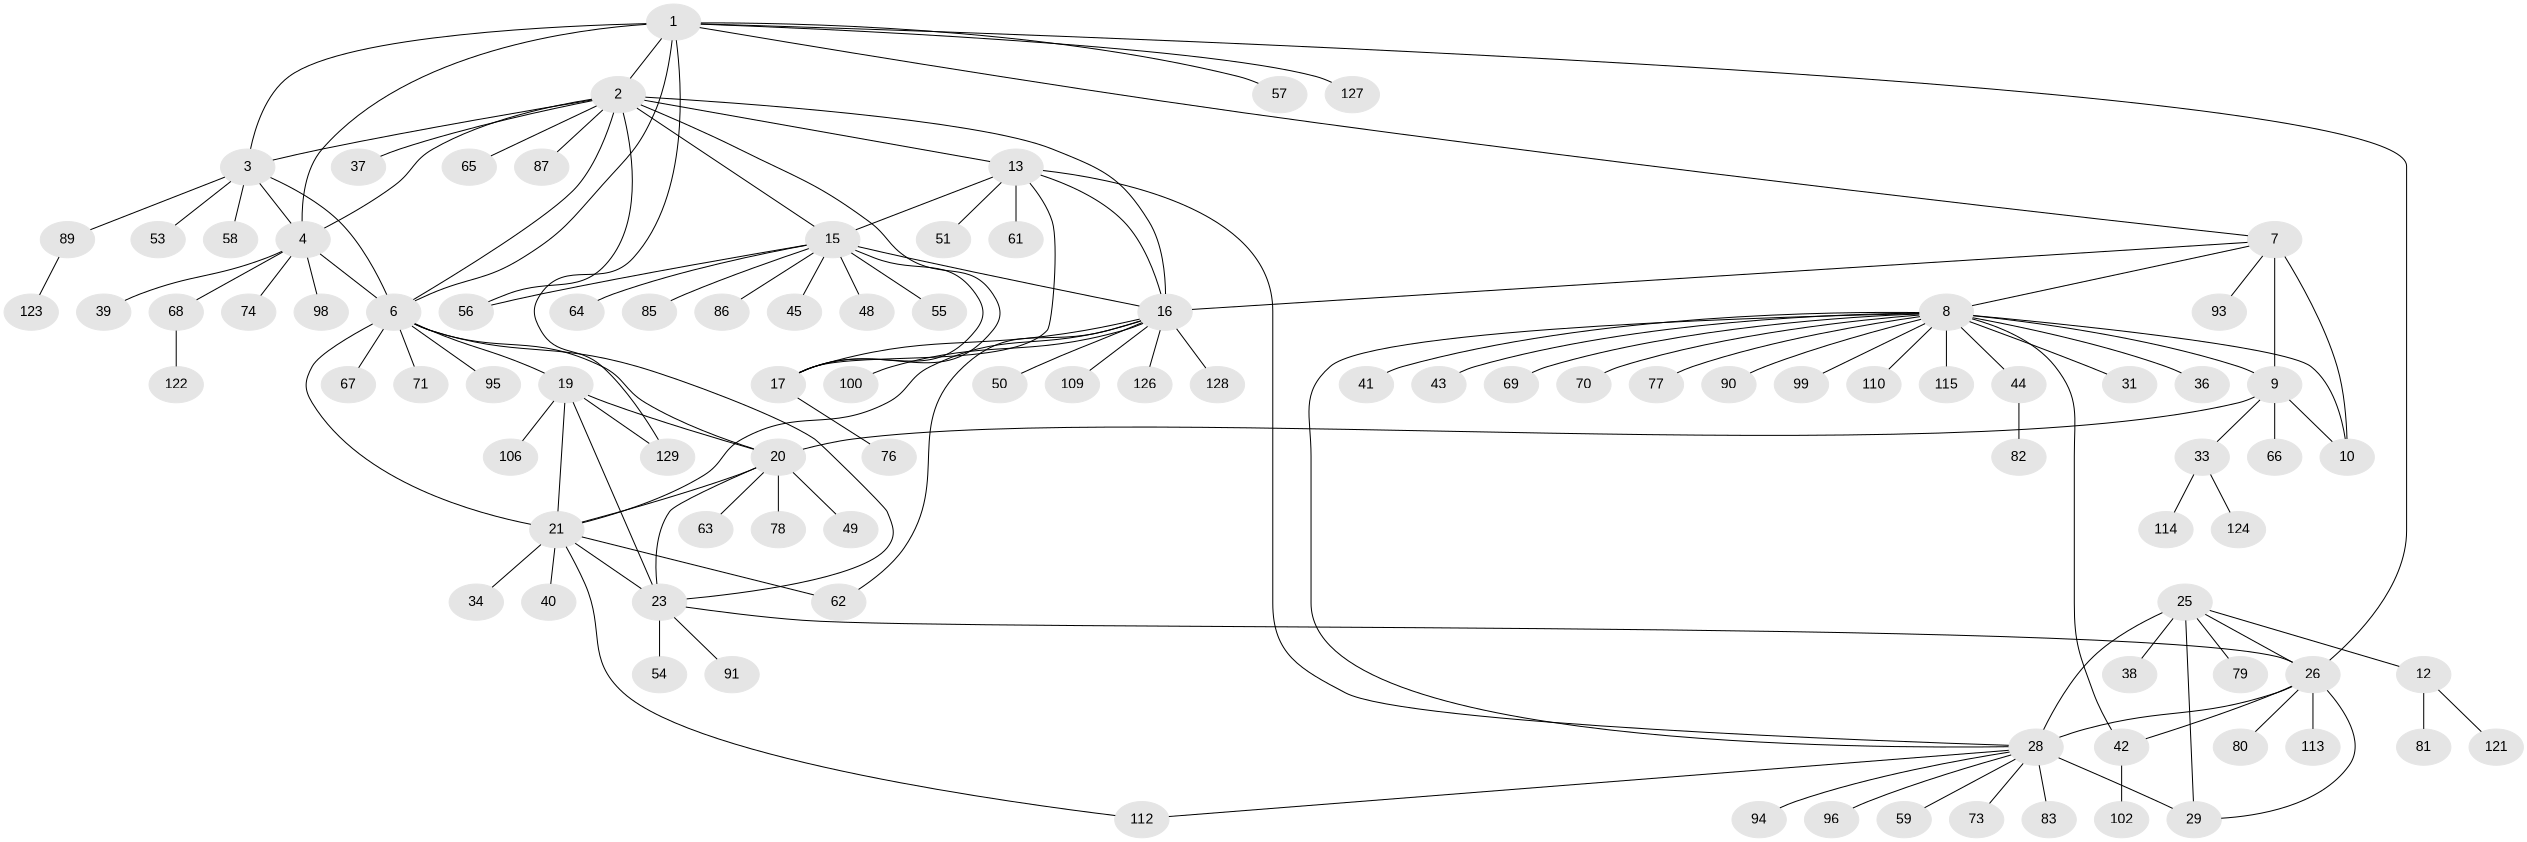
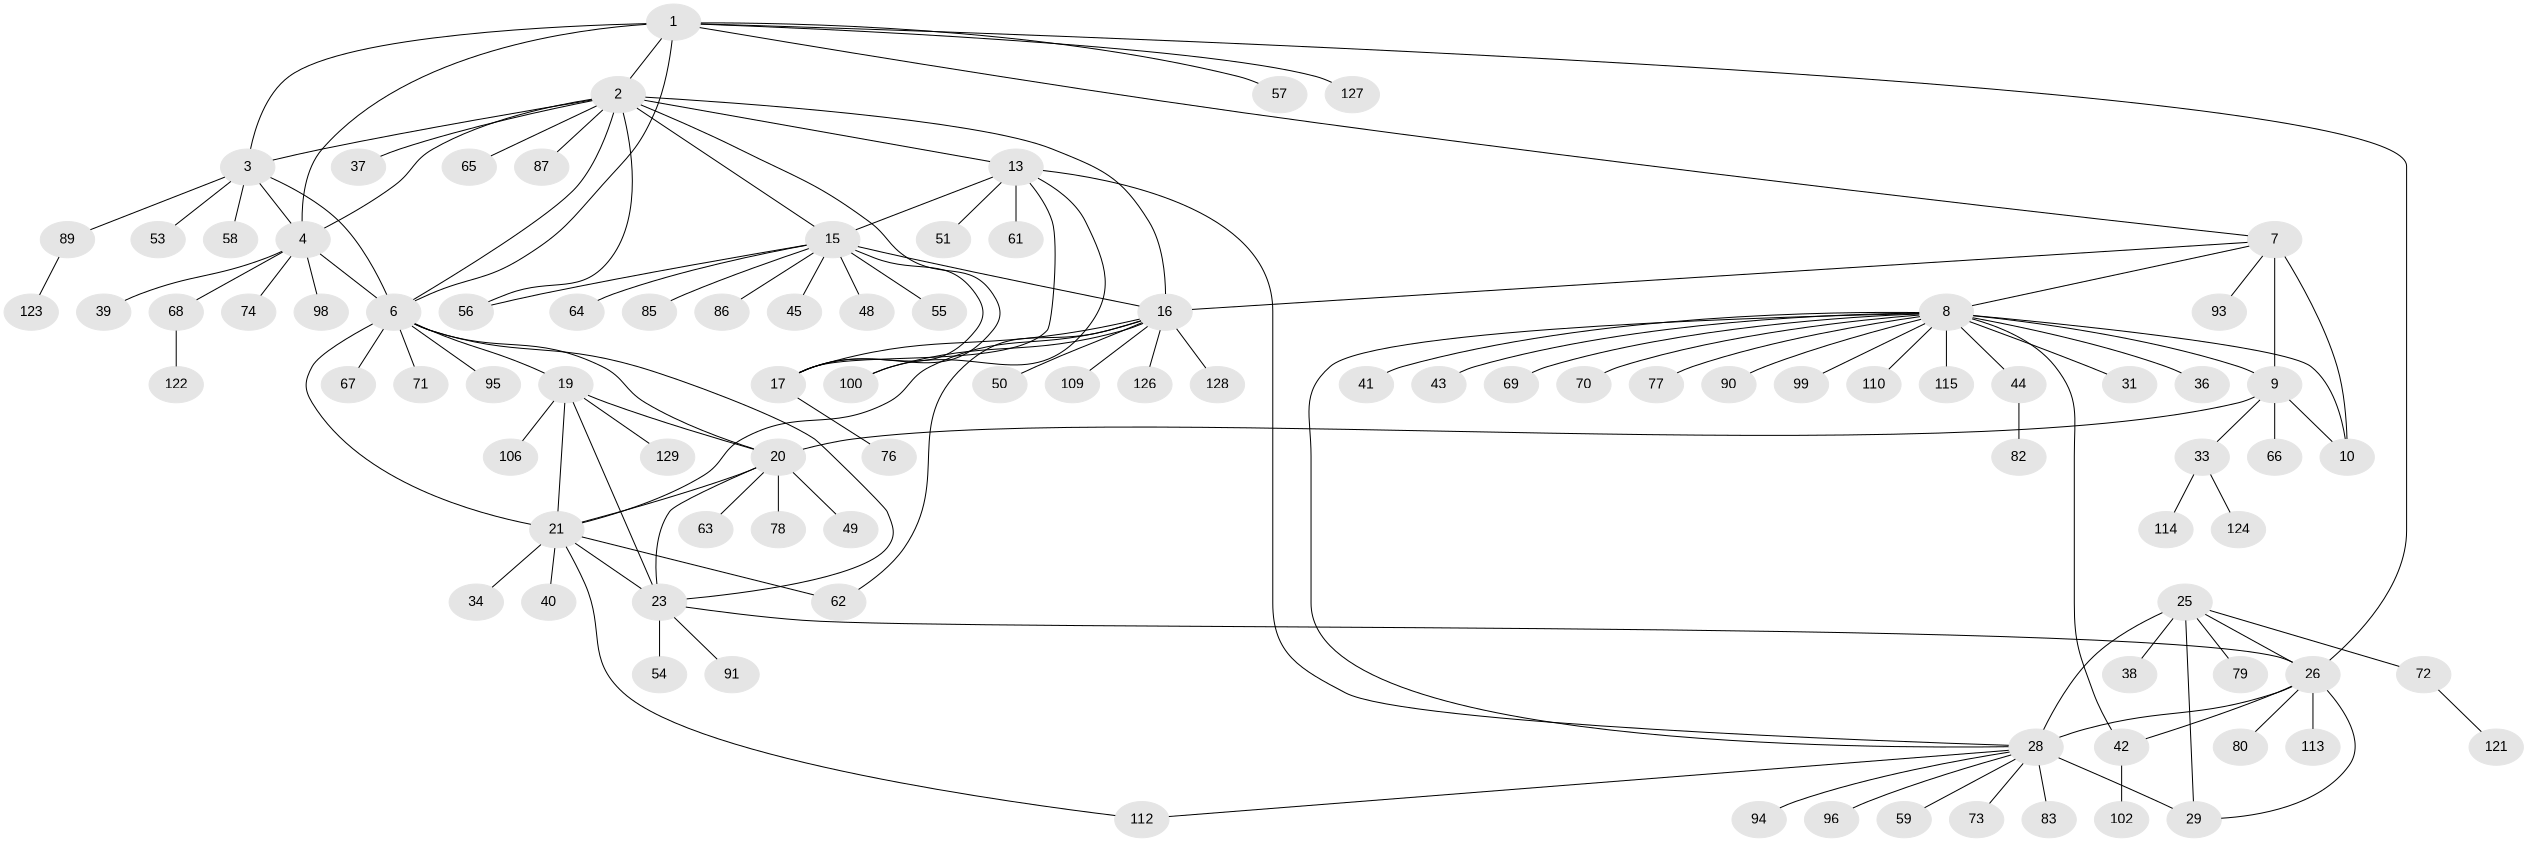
(1119, 217) -> (1091, 323)
(611, 272) -> none
(2424, 675) -> (2424, 675)
(2424, 747) -> none
